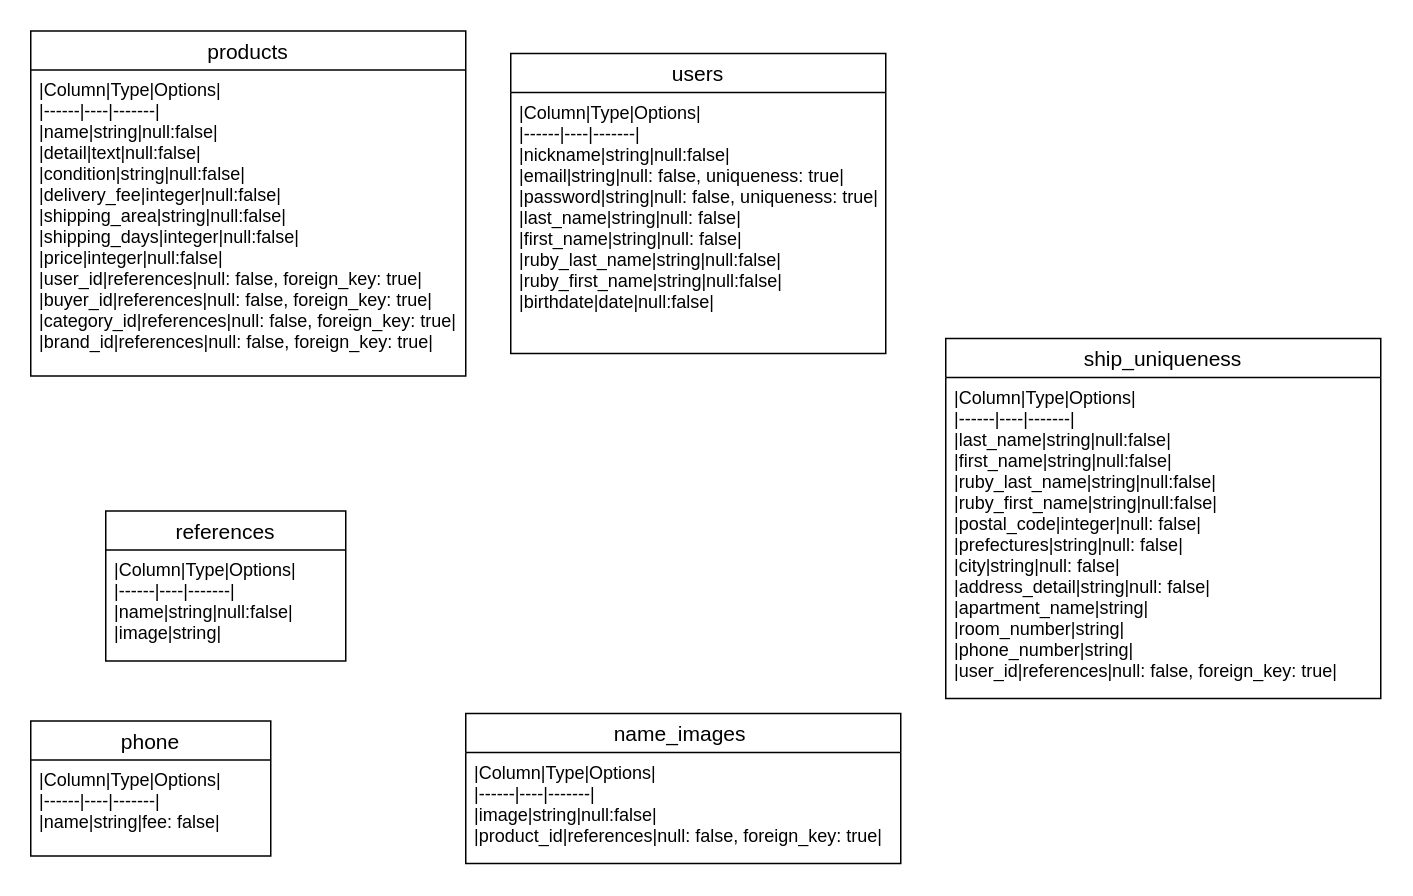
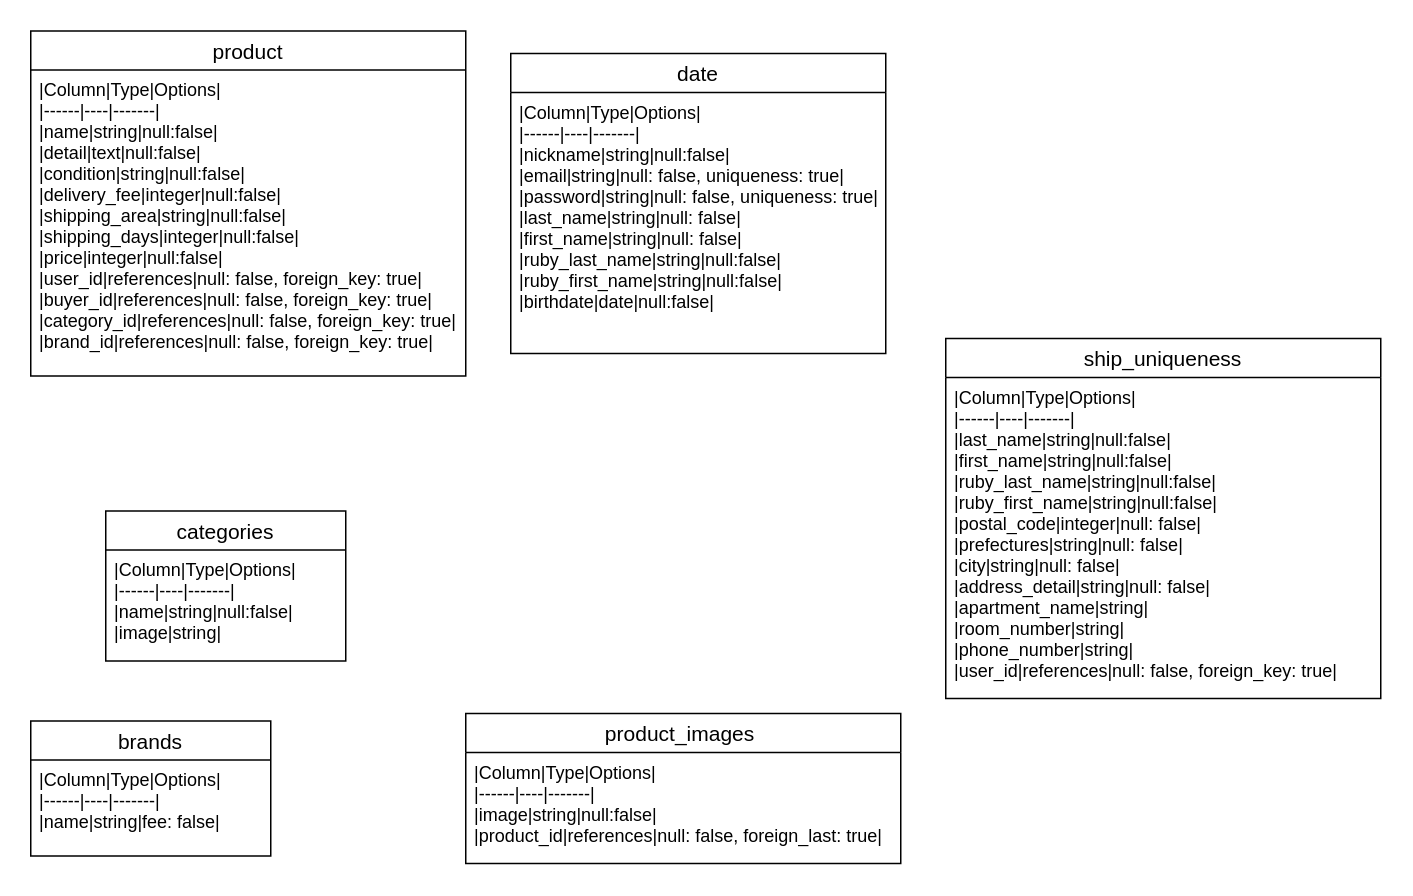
(248, 52) -> (248, 52)
(698, 74) -> (698, 74)
(225, 532) -> (225, 532)
(683, 734) -> (683, 734)
(150, 742) -> (150, 742)
(566, 773) -> (566, 773)
